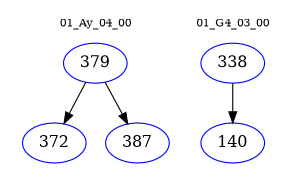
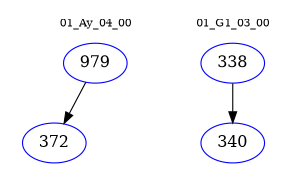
(233, 24) -> (233, 24)
(95, 63) -> (95, 63)
(137, 143) -> none
(233, 143) -> (233, 143)
